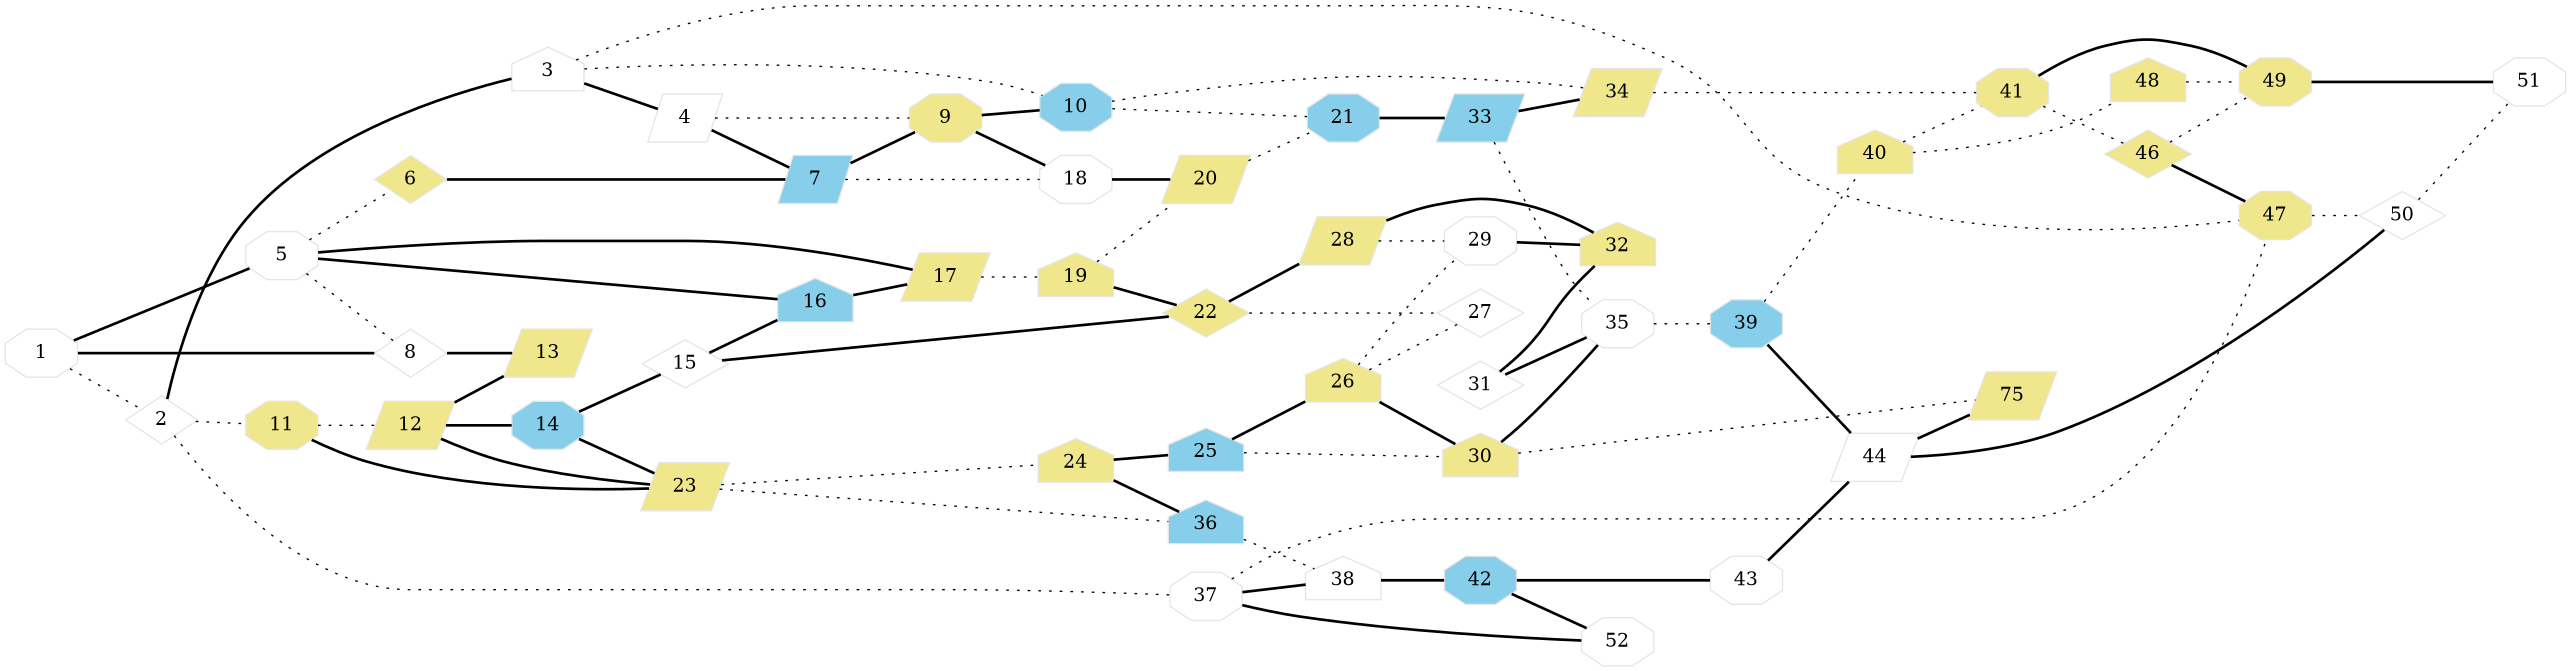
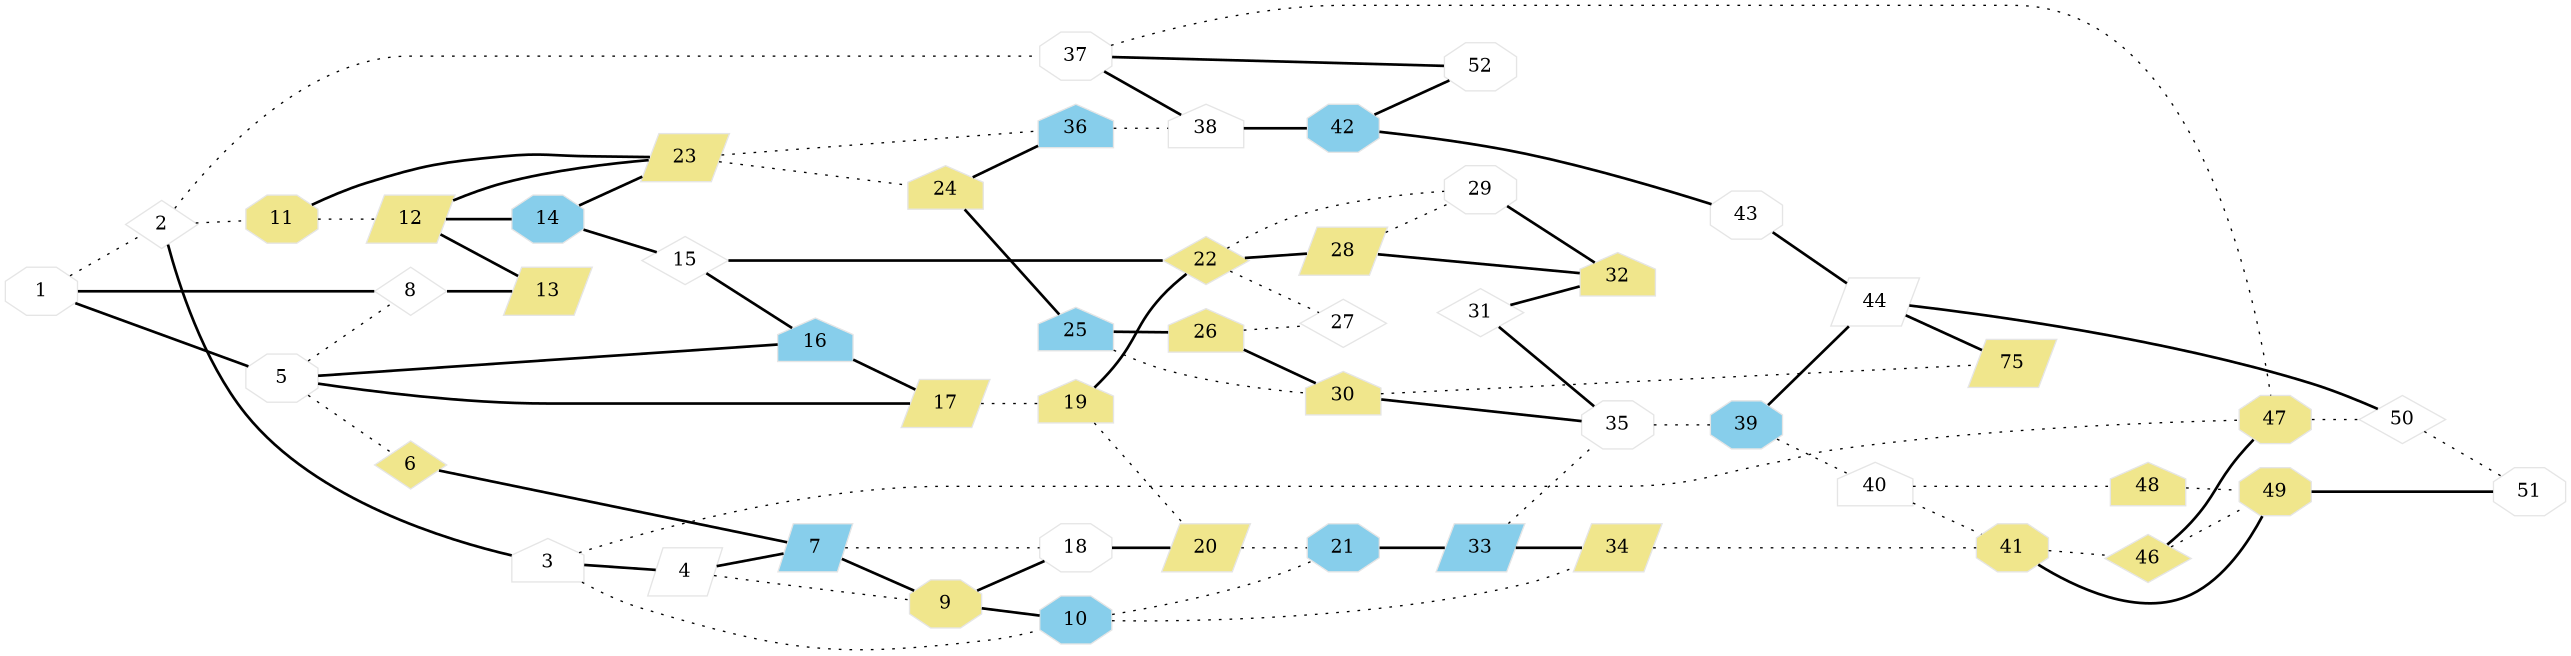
(1875, 154) -> (1875, 486)
(1410, 304) -> (1332, 206)
